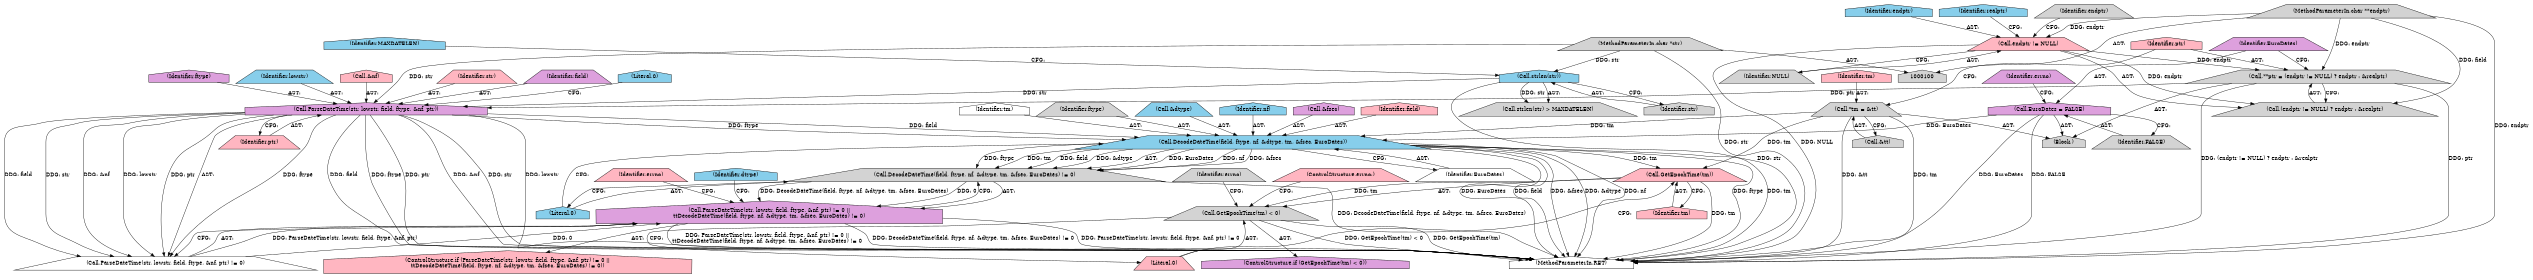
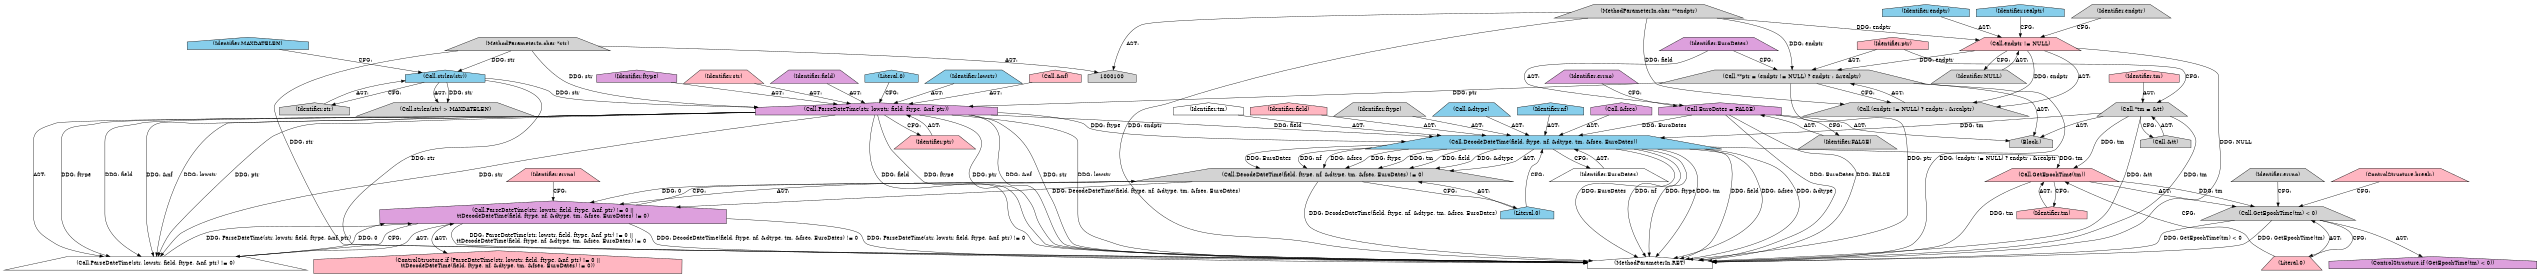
(736, 175) -> none
(1341, 175) -> (2400, 175)
